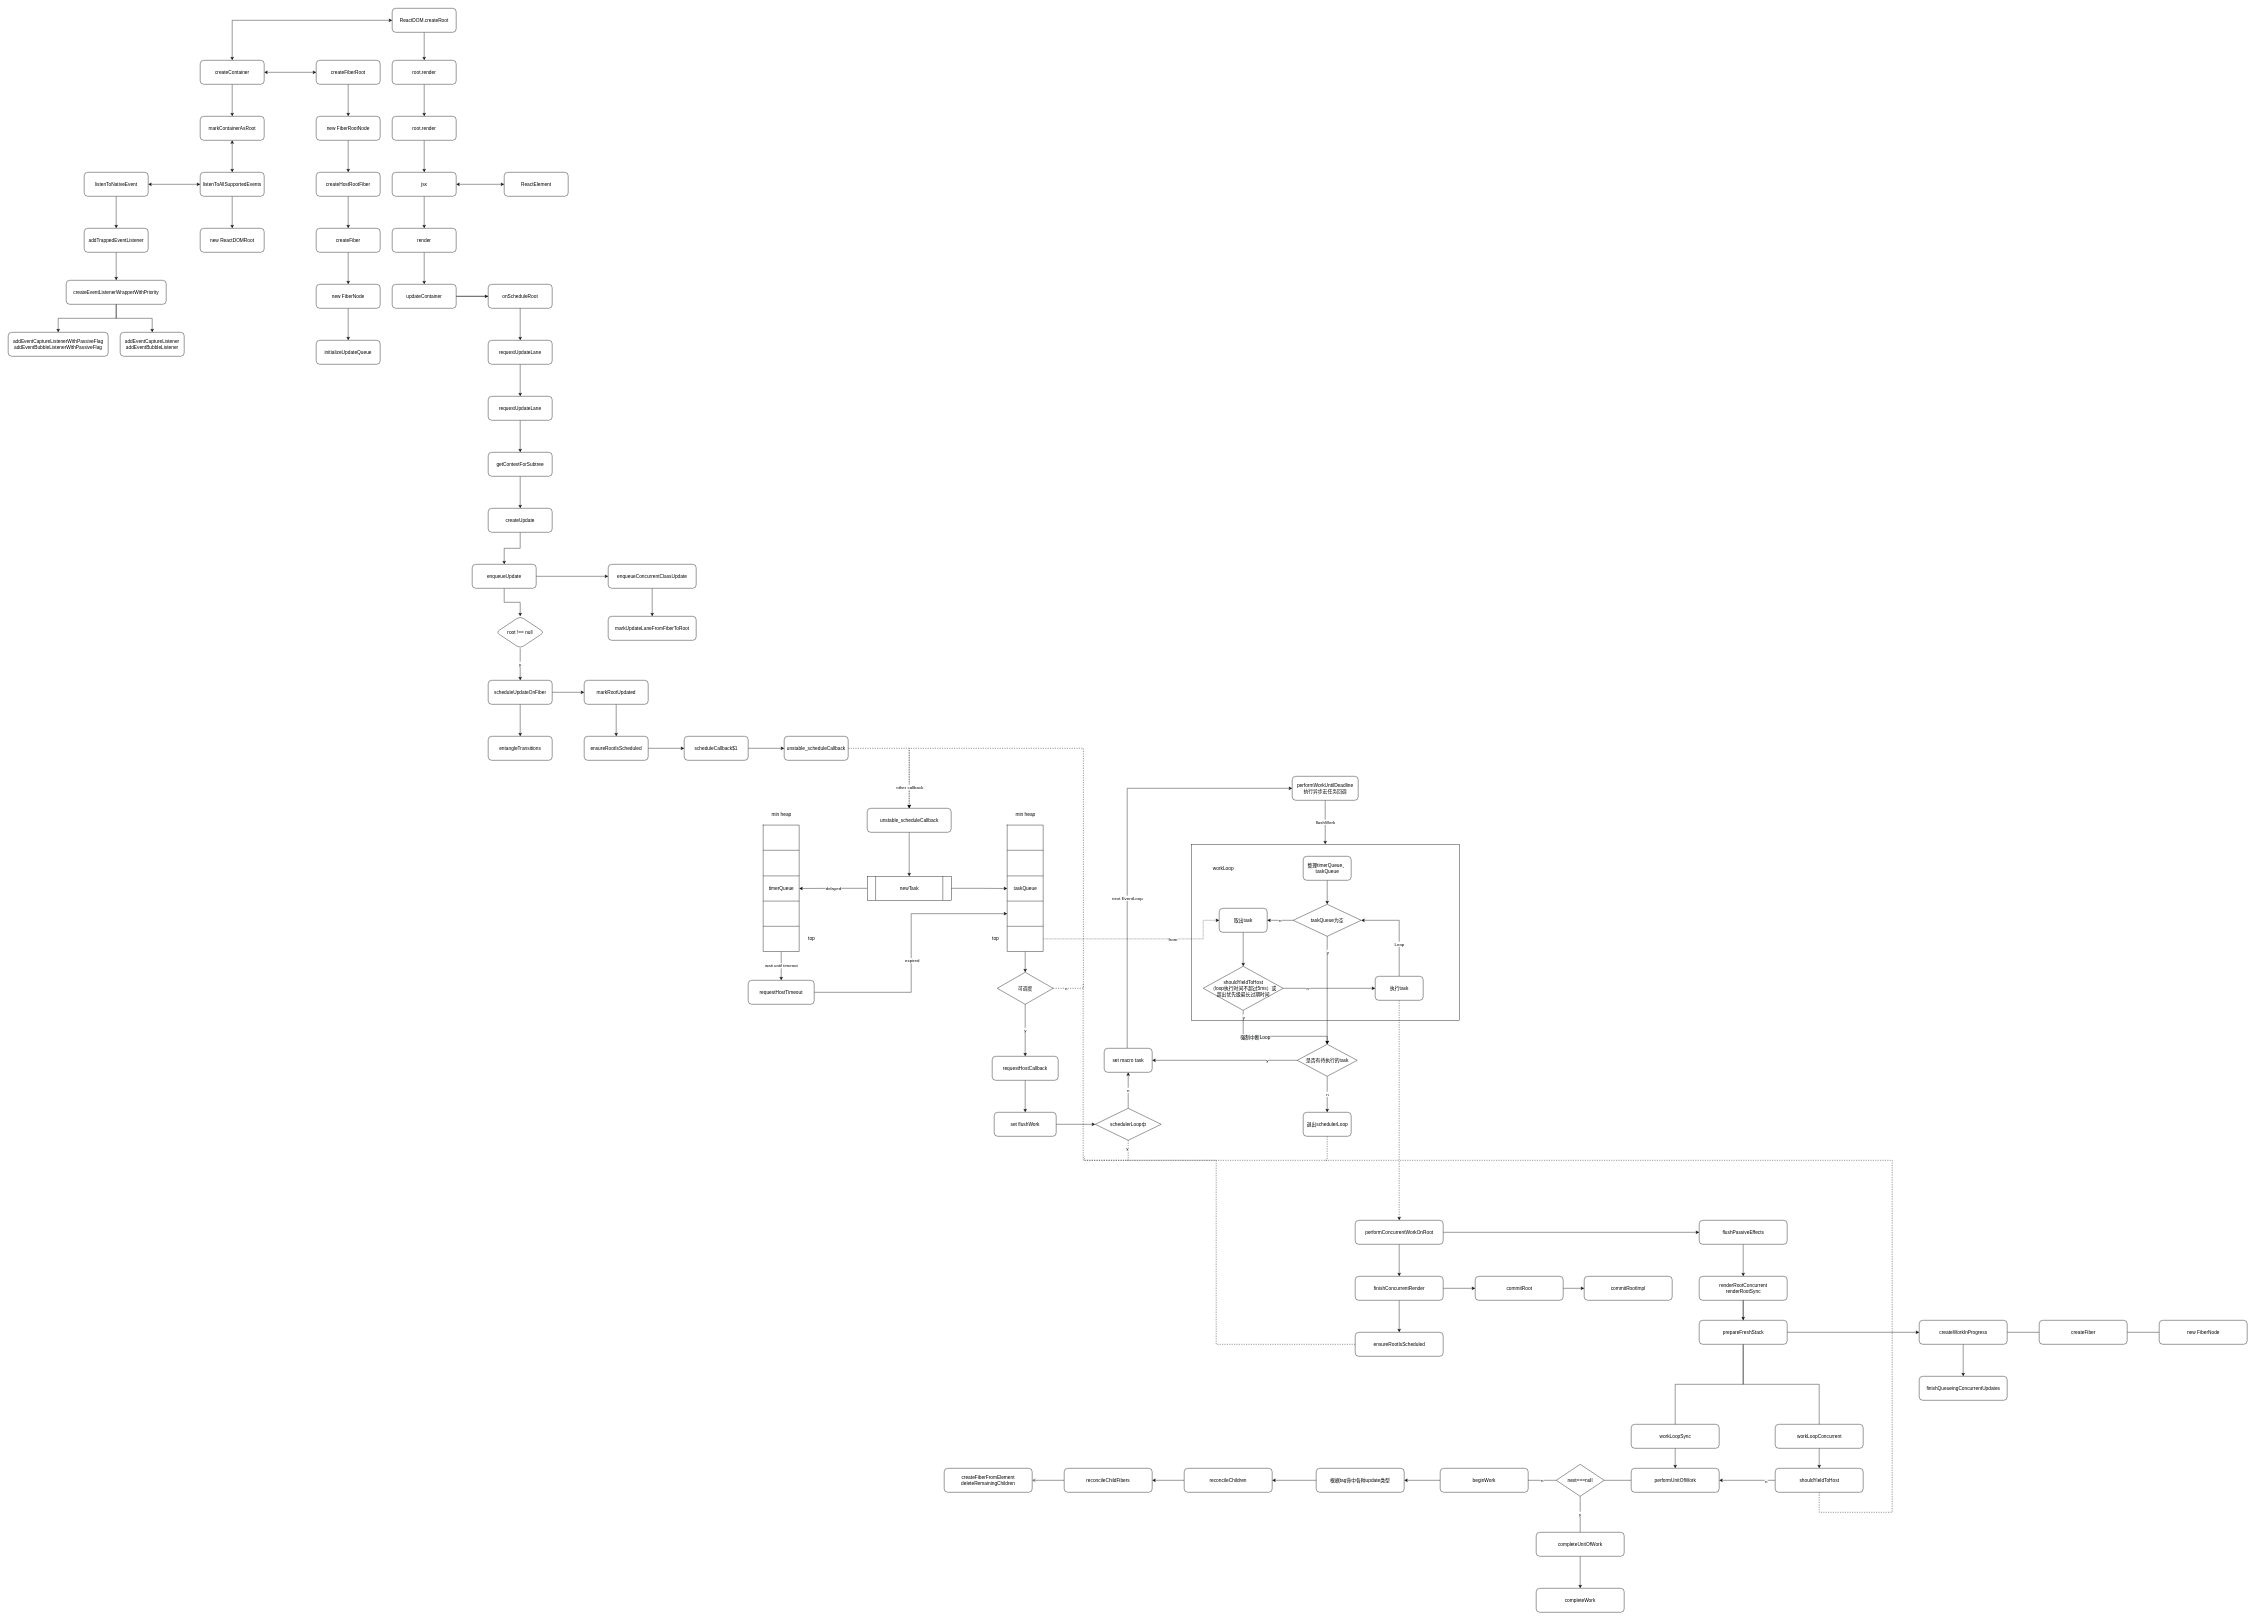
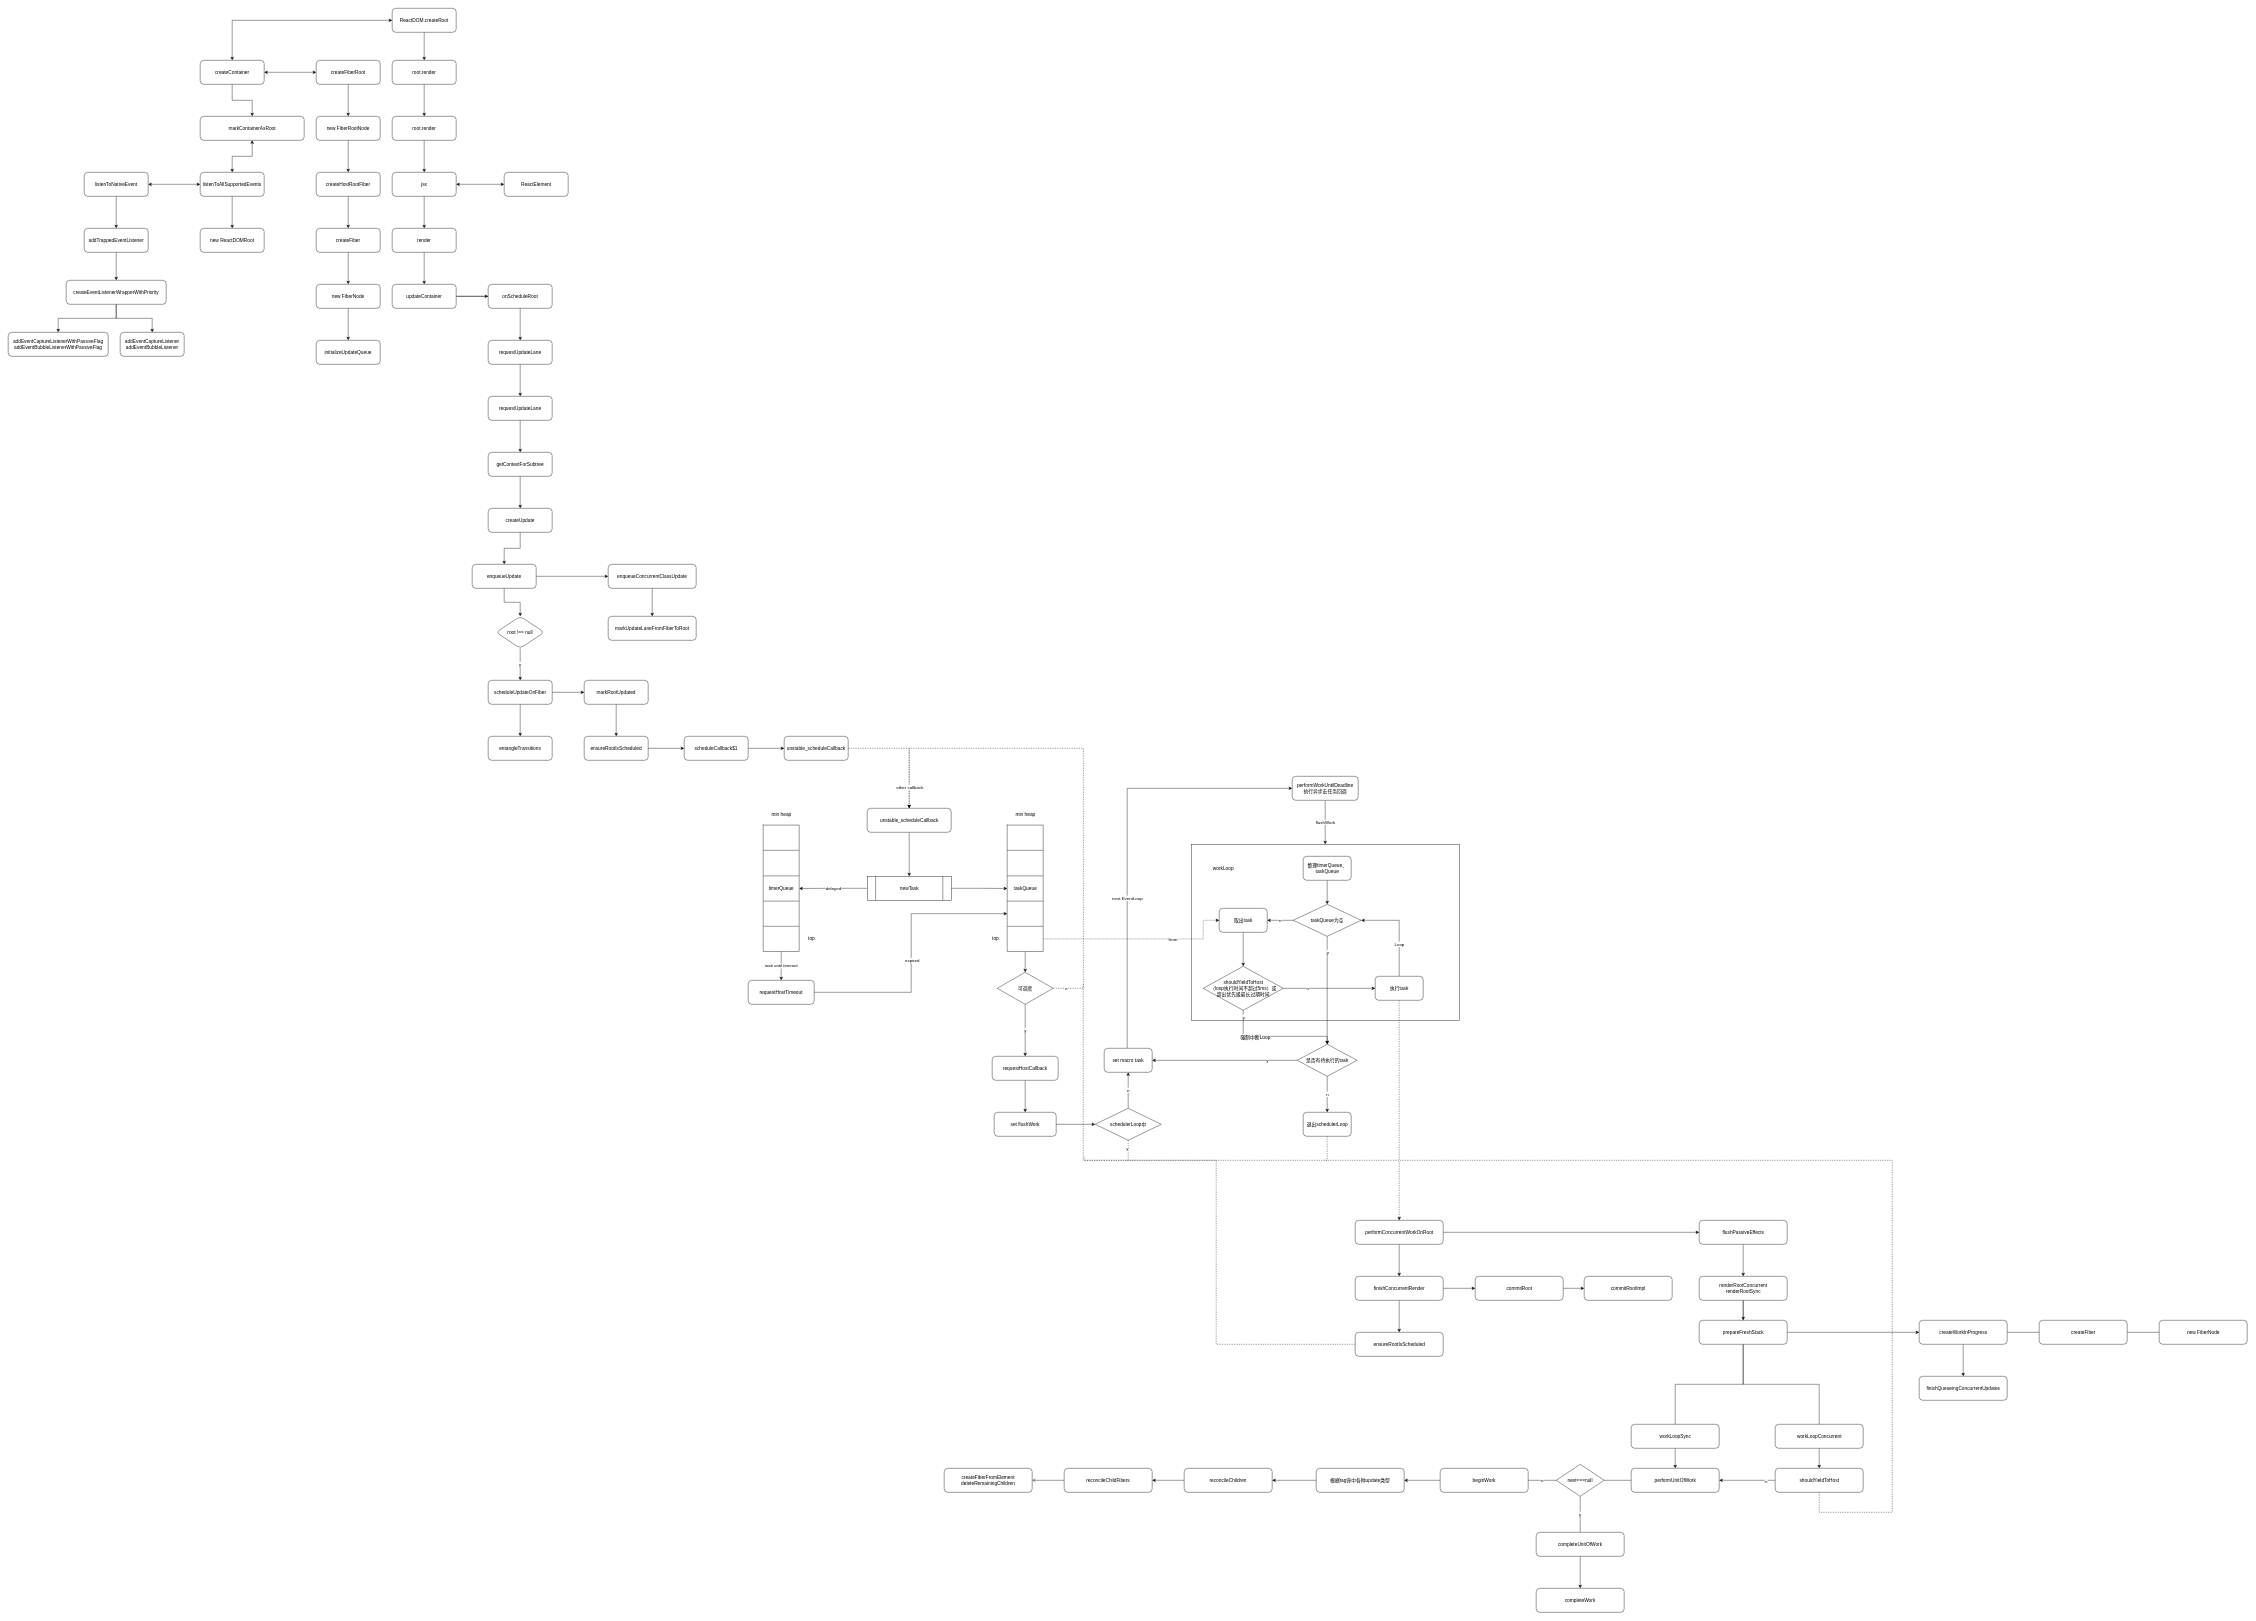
(232, 128) -> (252, 128)
